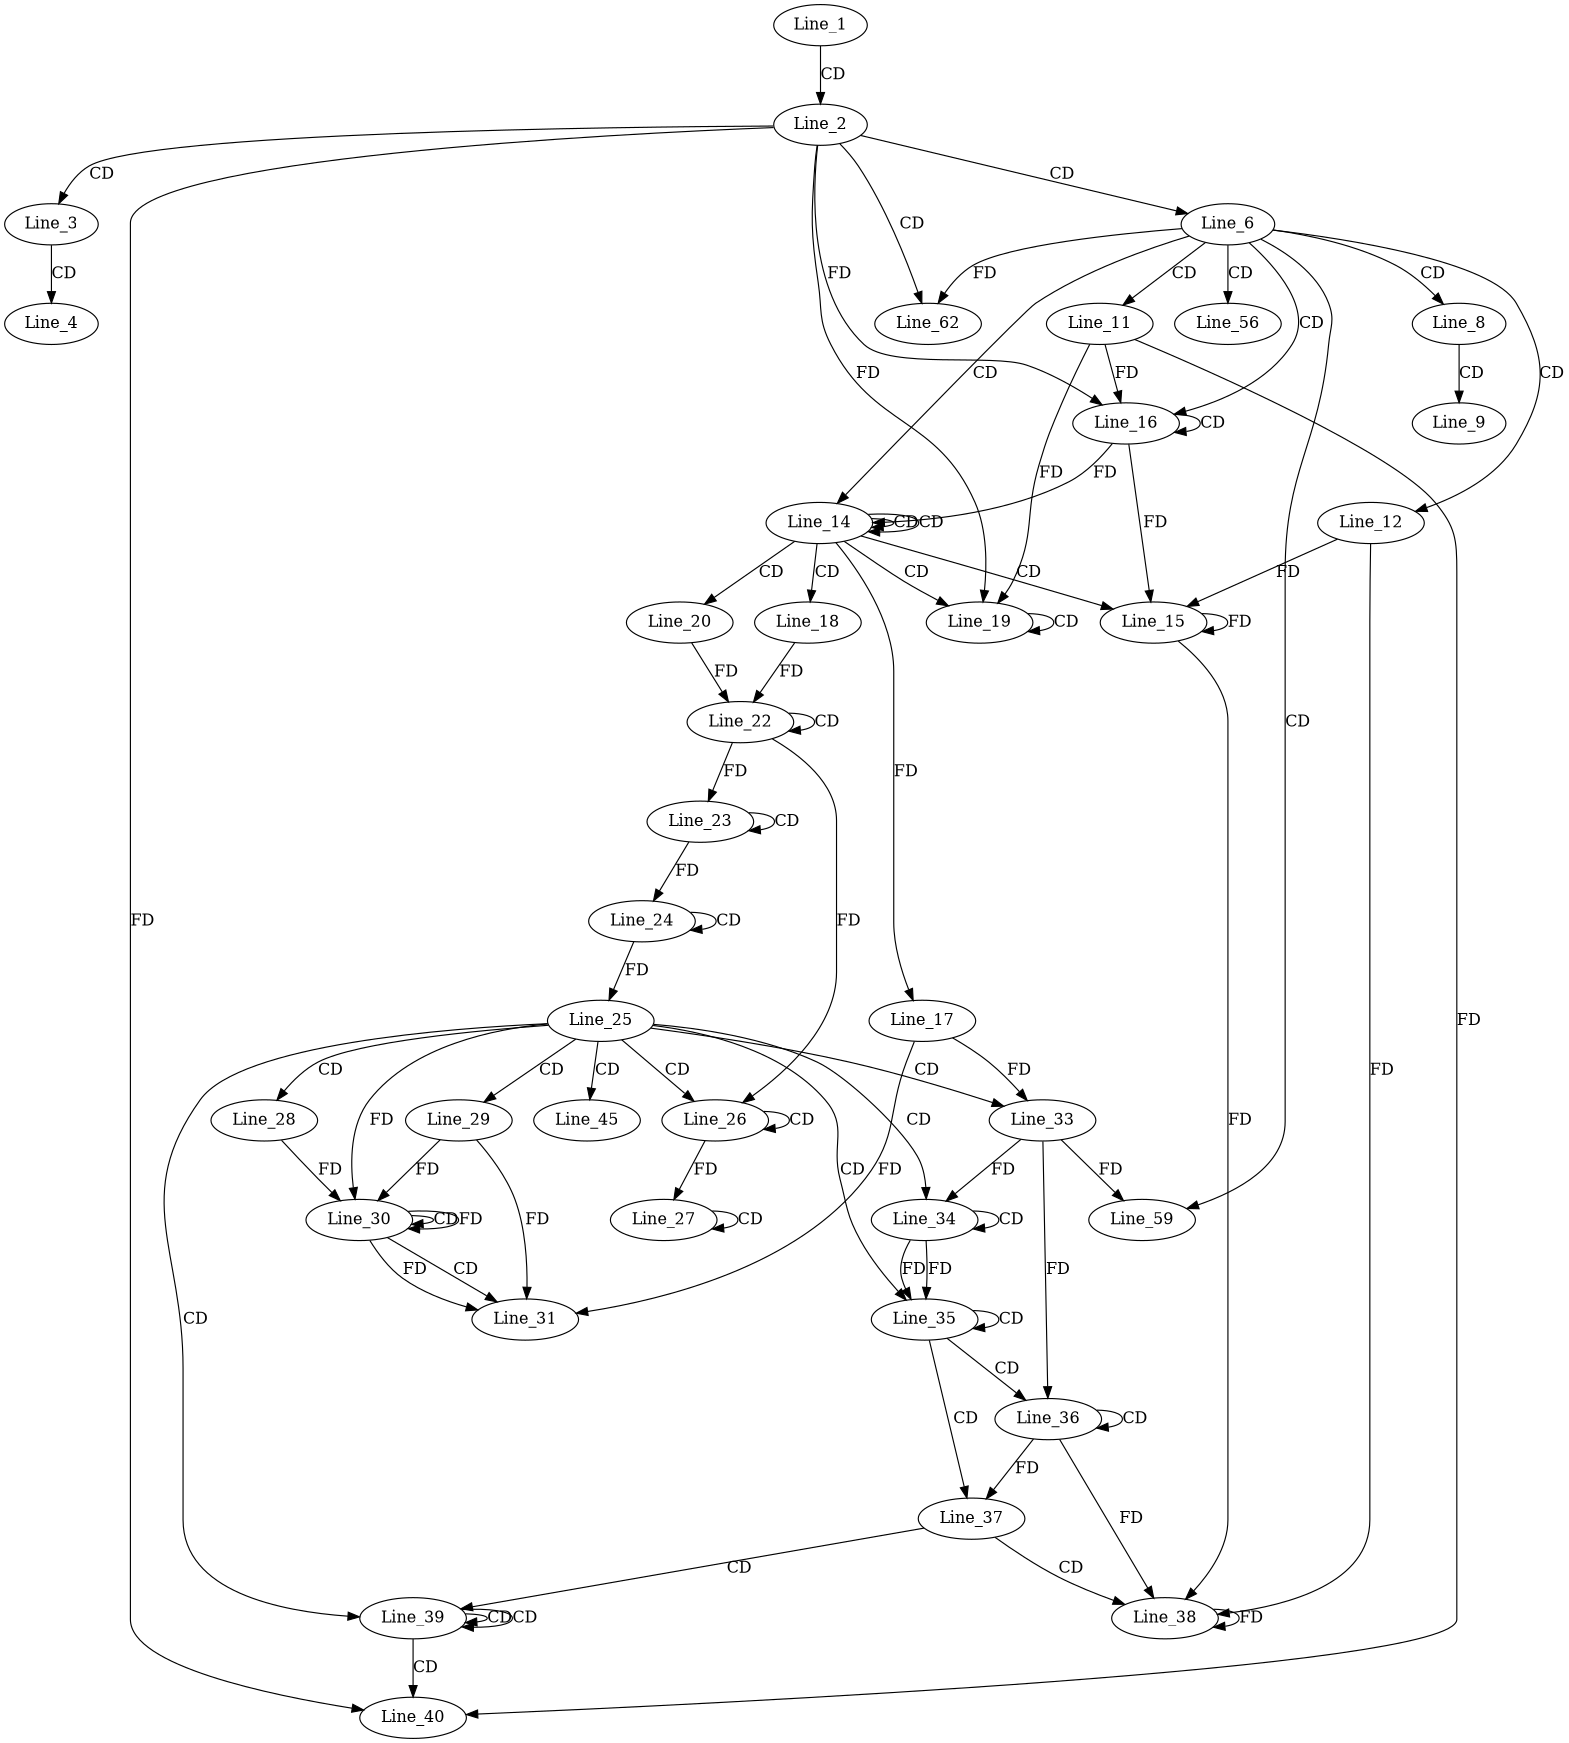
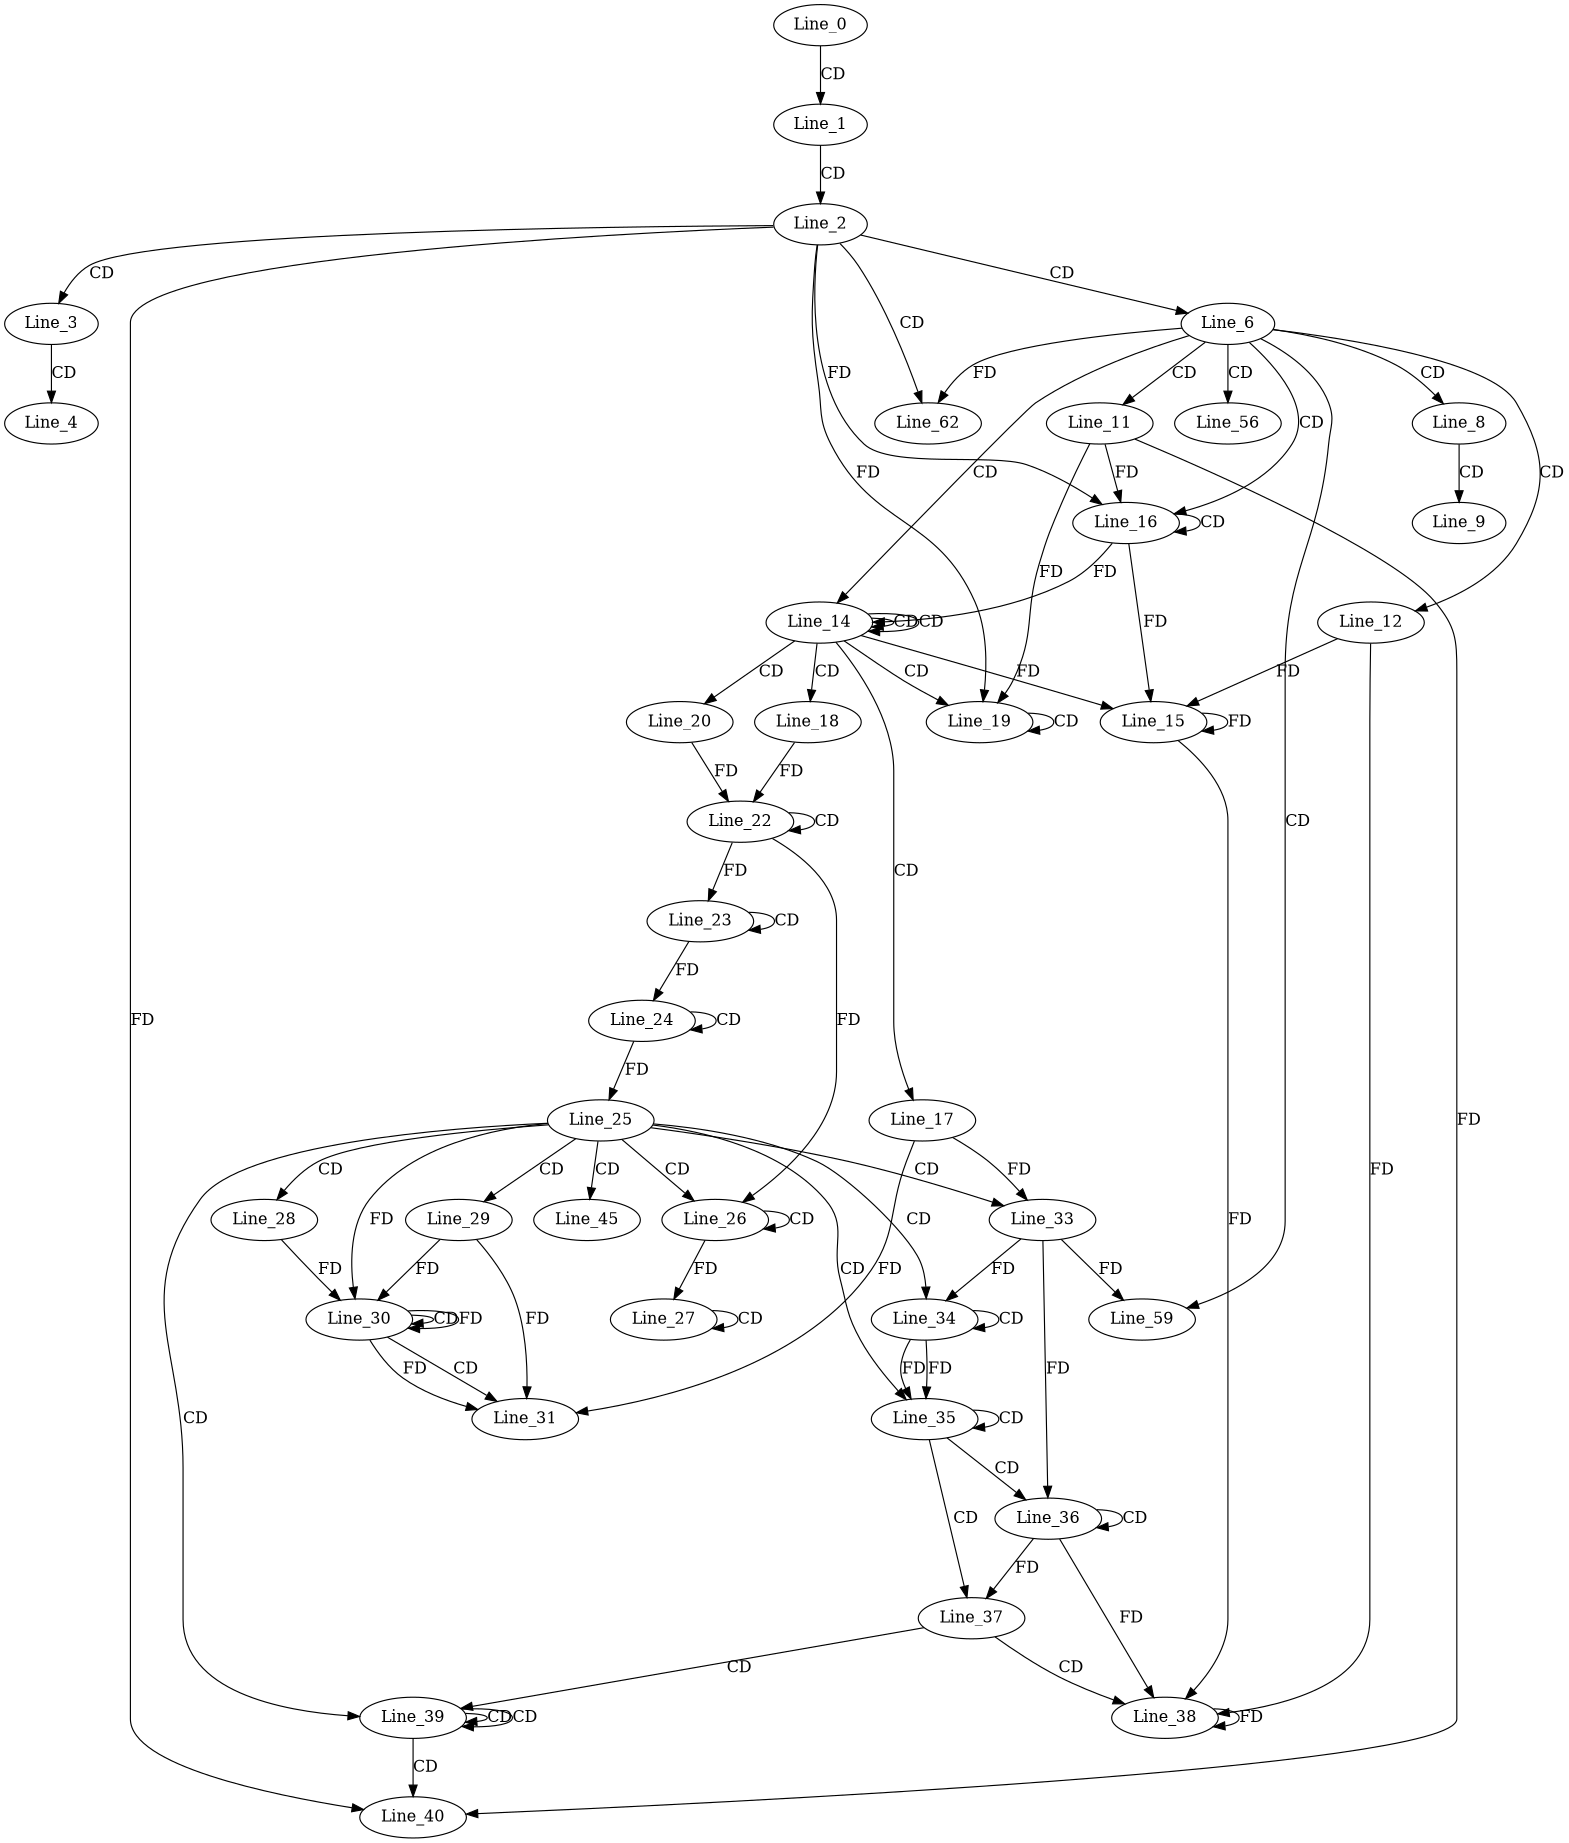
none -> (821, 25)
(1029, 573) -> (1029, 672)
(906, 772) -> (906, 871)
